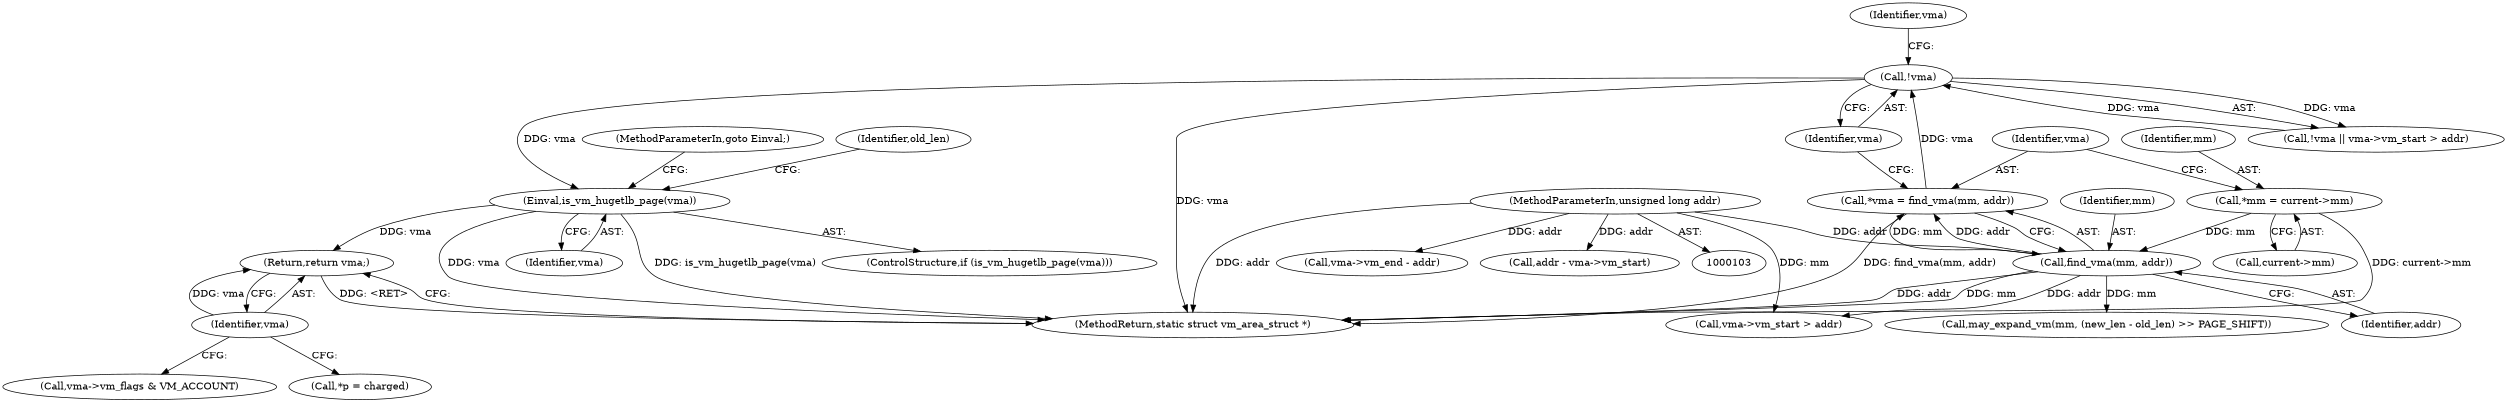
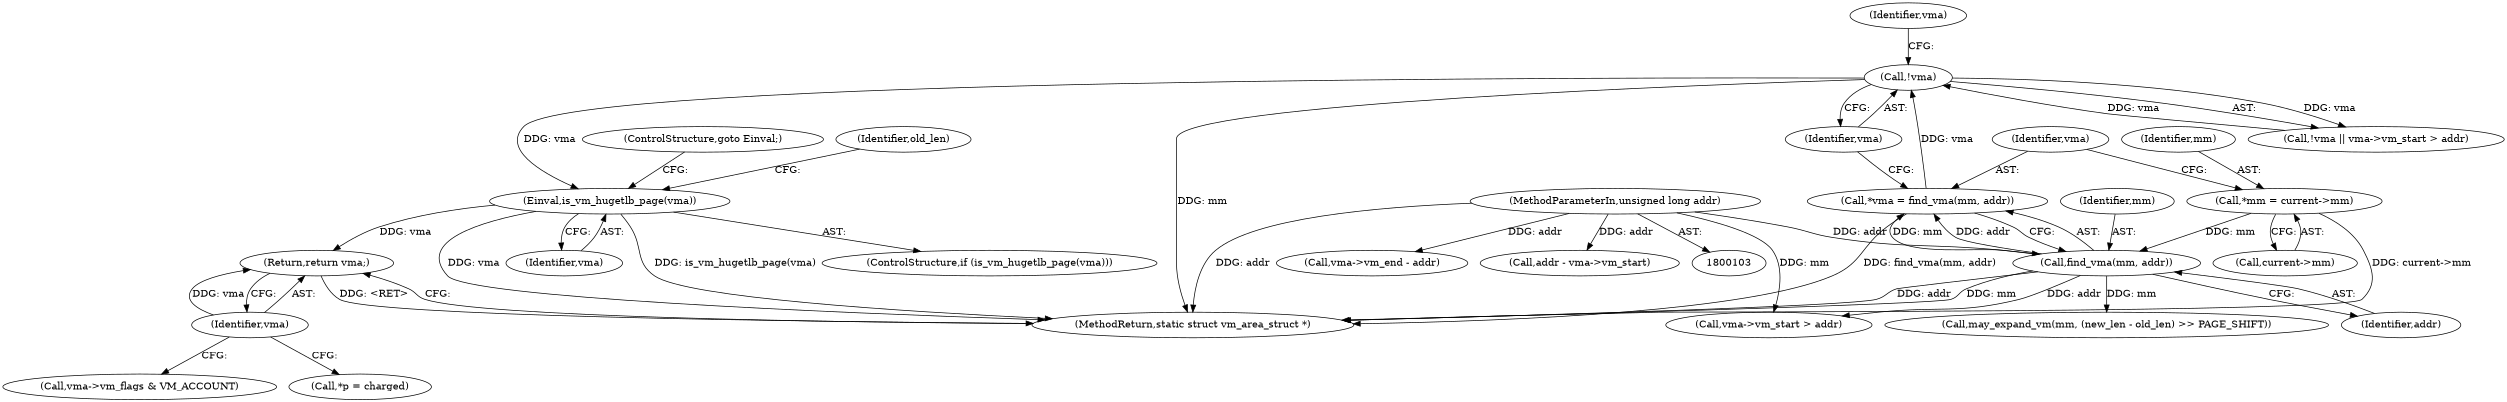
(703, 139) -> (703, 139)
(1202, 201) -> (1202, 201)
(1729, 263) -> (1729, 263)
